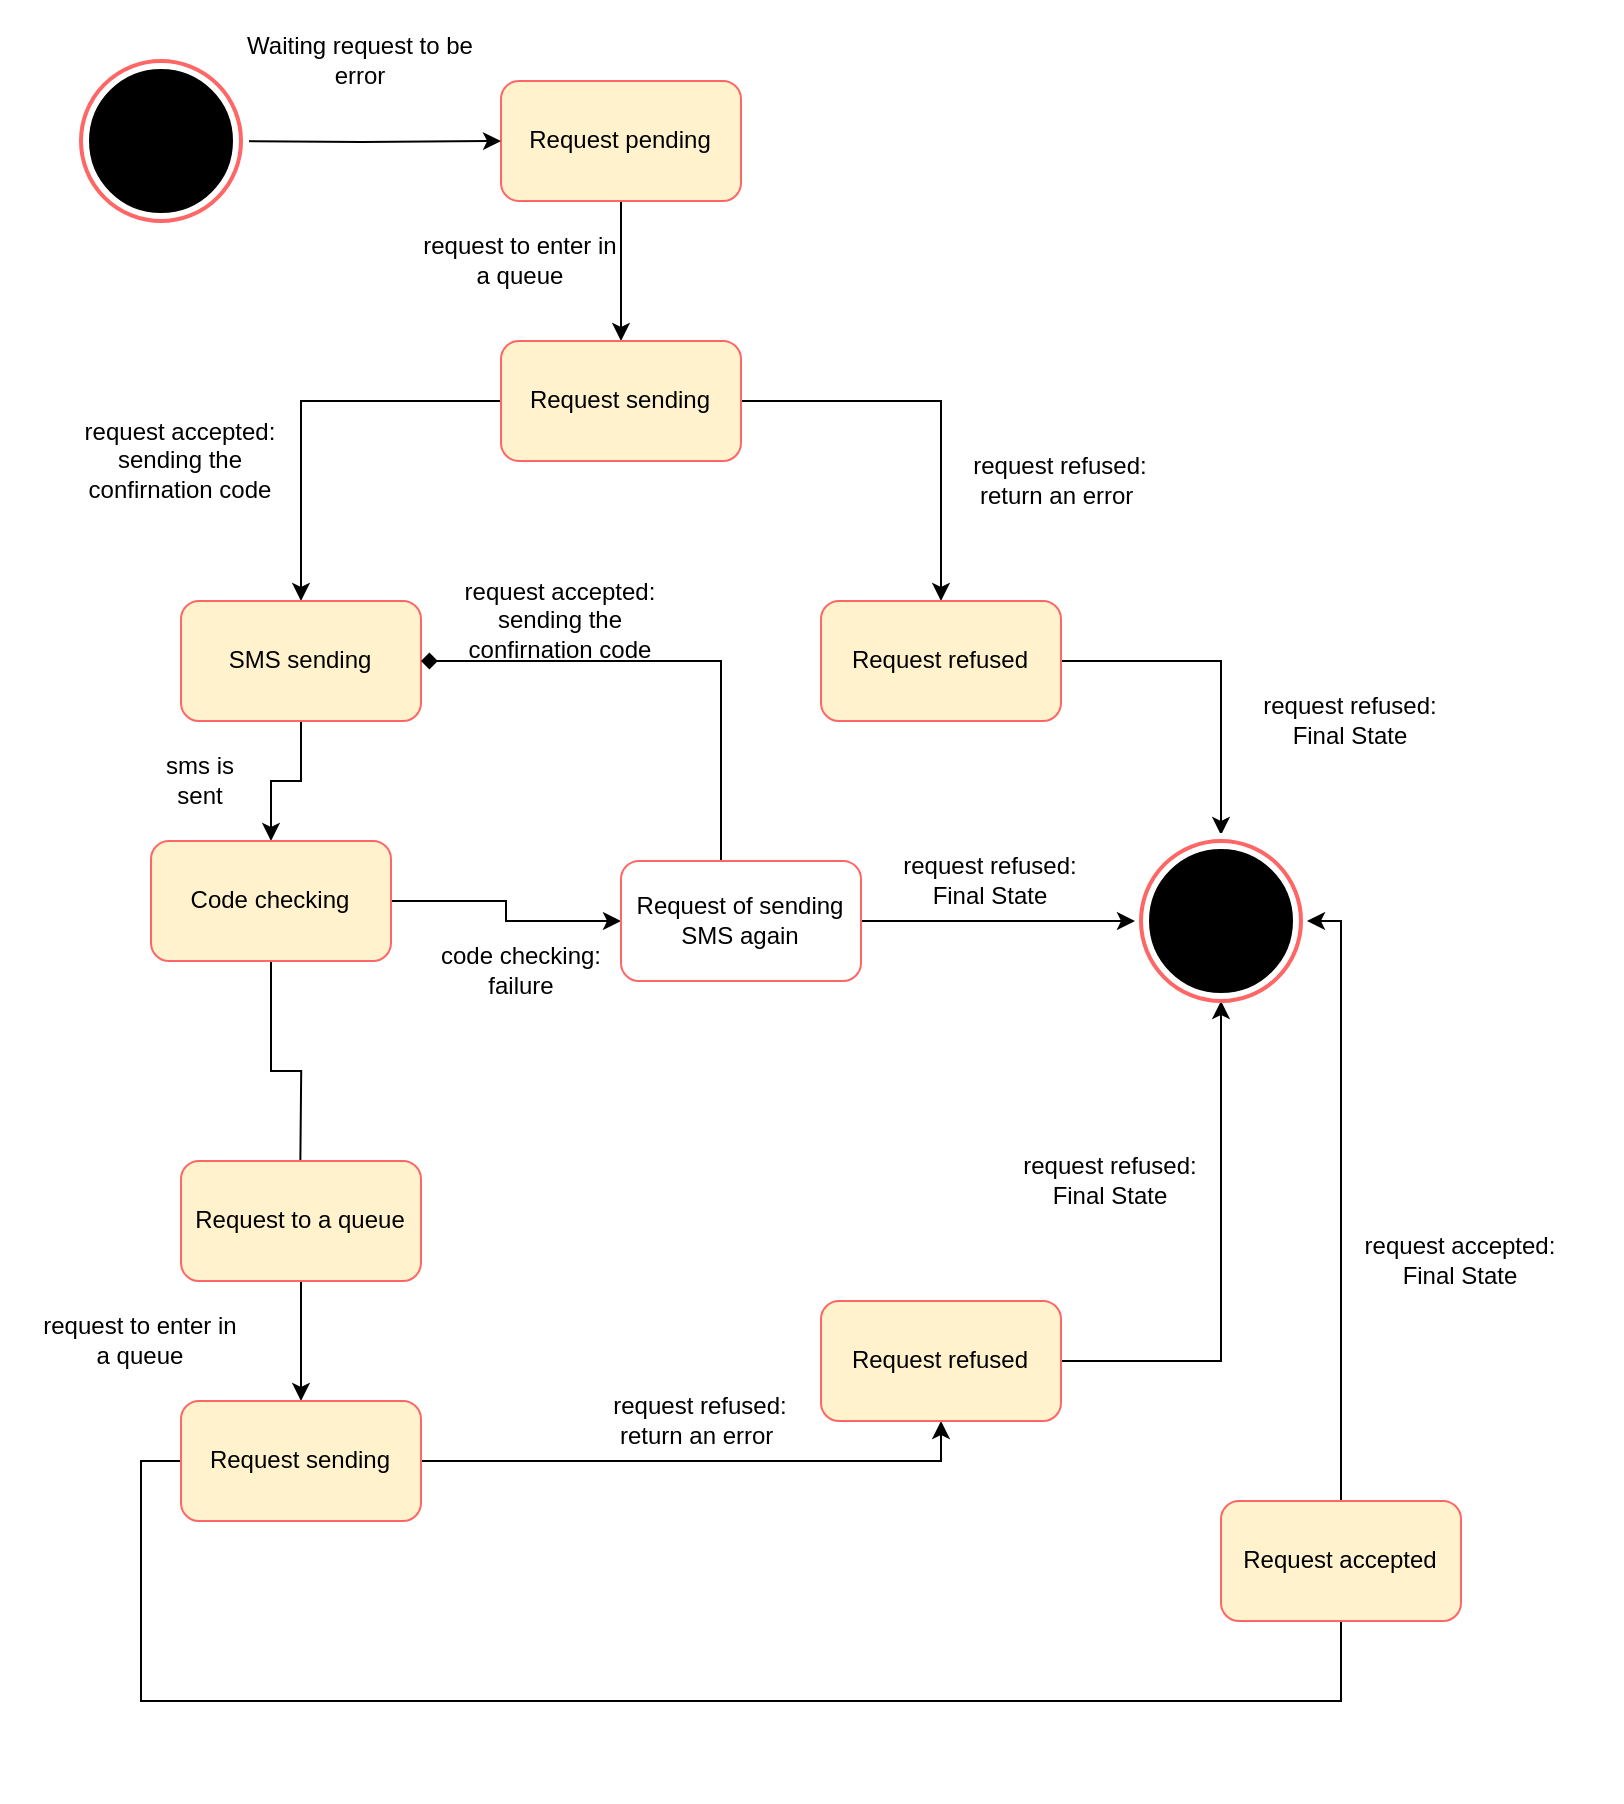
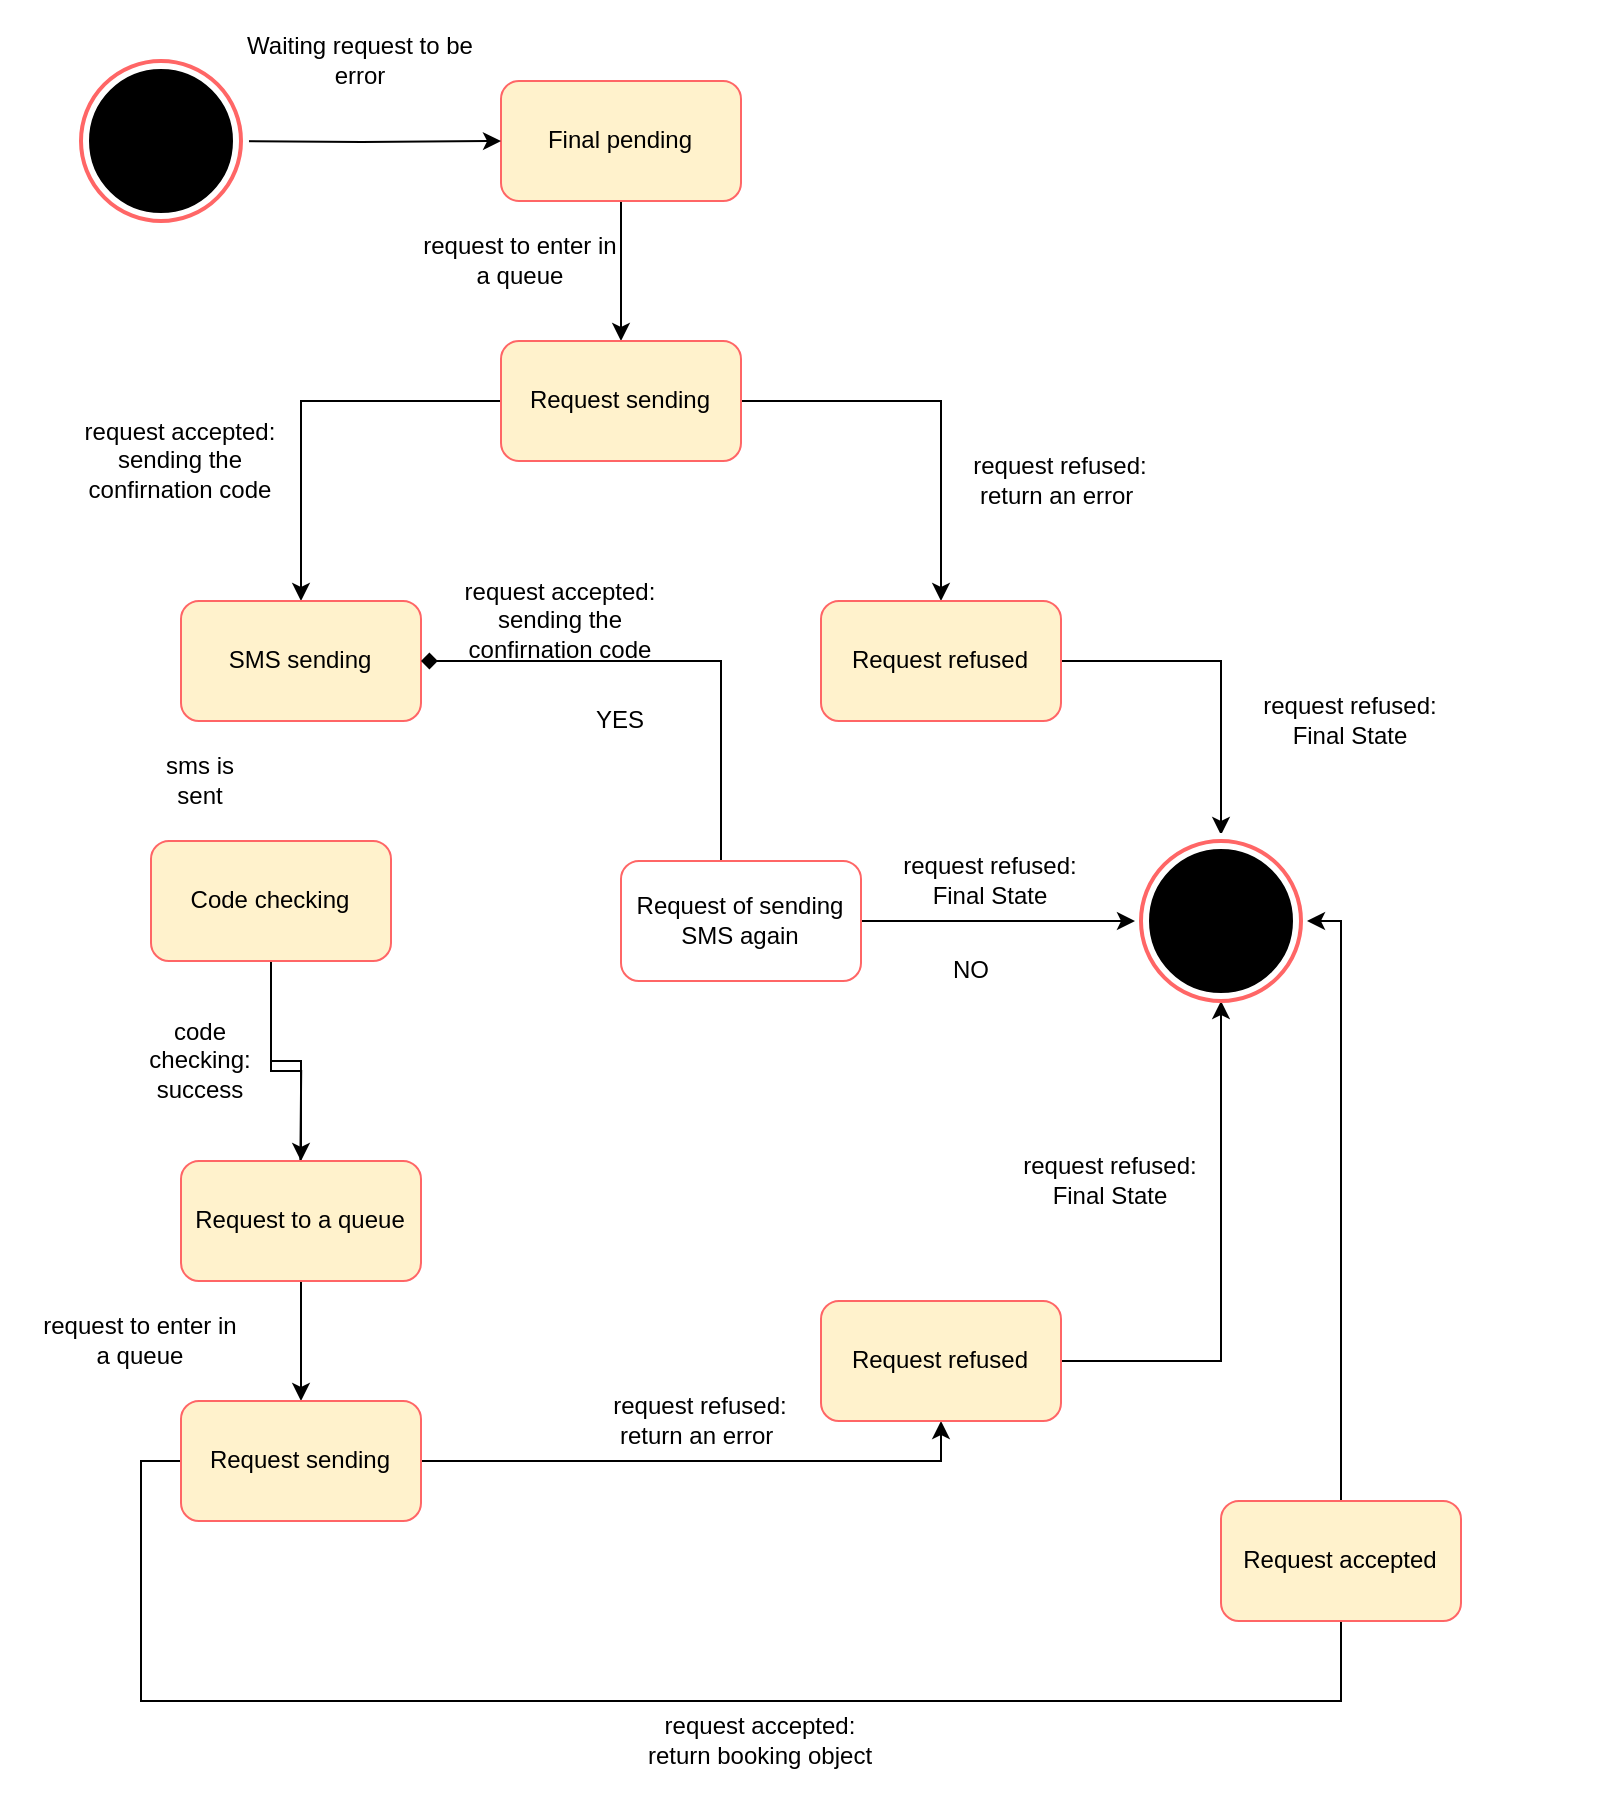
(621, 141) -> (621, 141)
none -> (621, 721)
(293, 781) -> none
(506, 904) -> (291, 1061)
(521, 971) -> none
none -> (971, 971)
none -> (201, 1061)
(1461, 1261) -> none
none -> (761, 1741)
